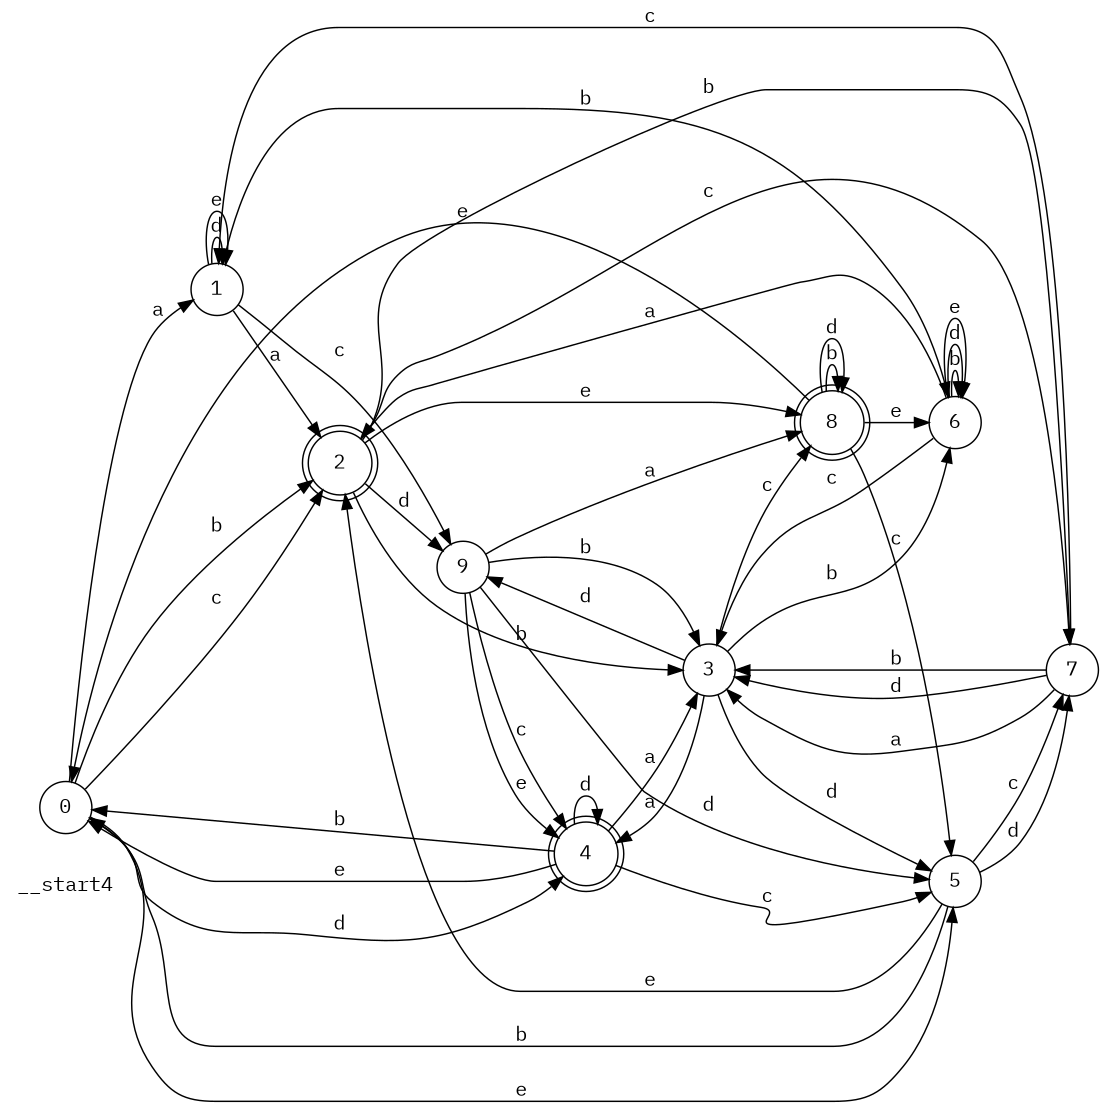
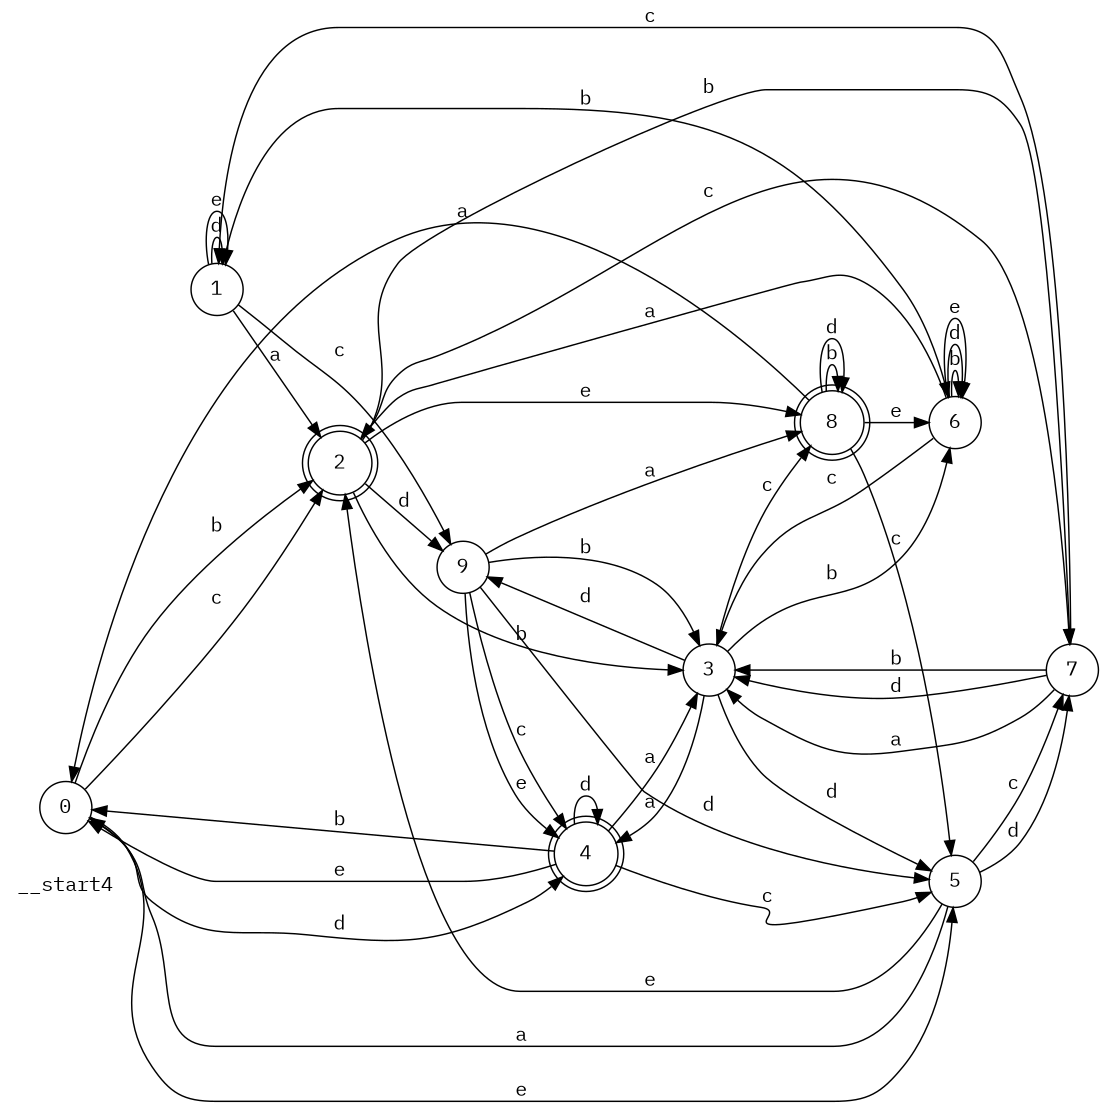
(463, 212) -> (463, 212)
(99, 535) -> none
(522, 1035) -> (522, 1035)
